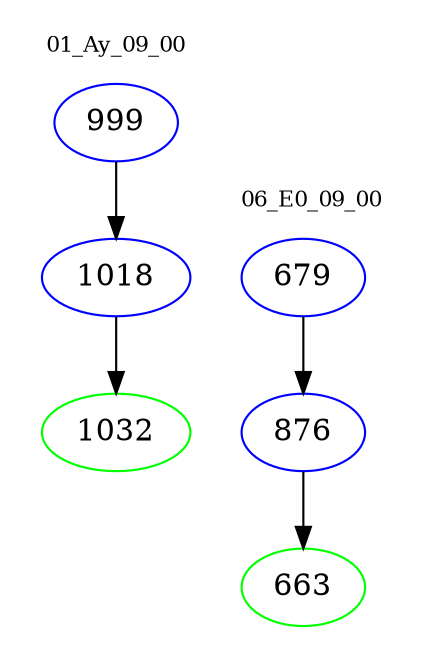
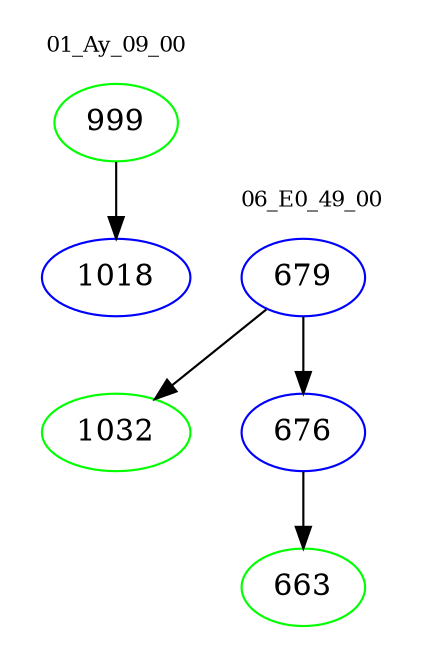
(116, 123) -> (116, 123)
(312, 201) -> (312, 201)
(116, 344) -> (238, 332)
(303, 432) -> (303, 432)
